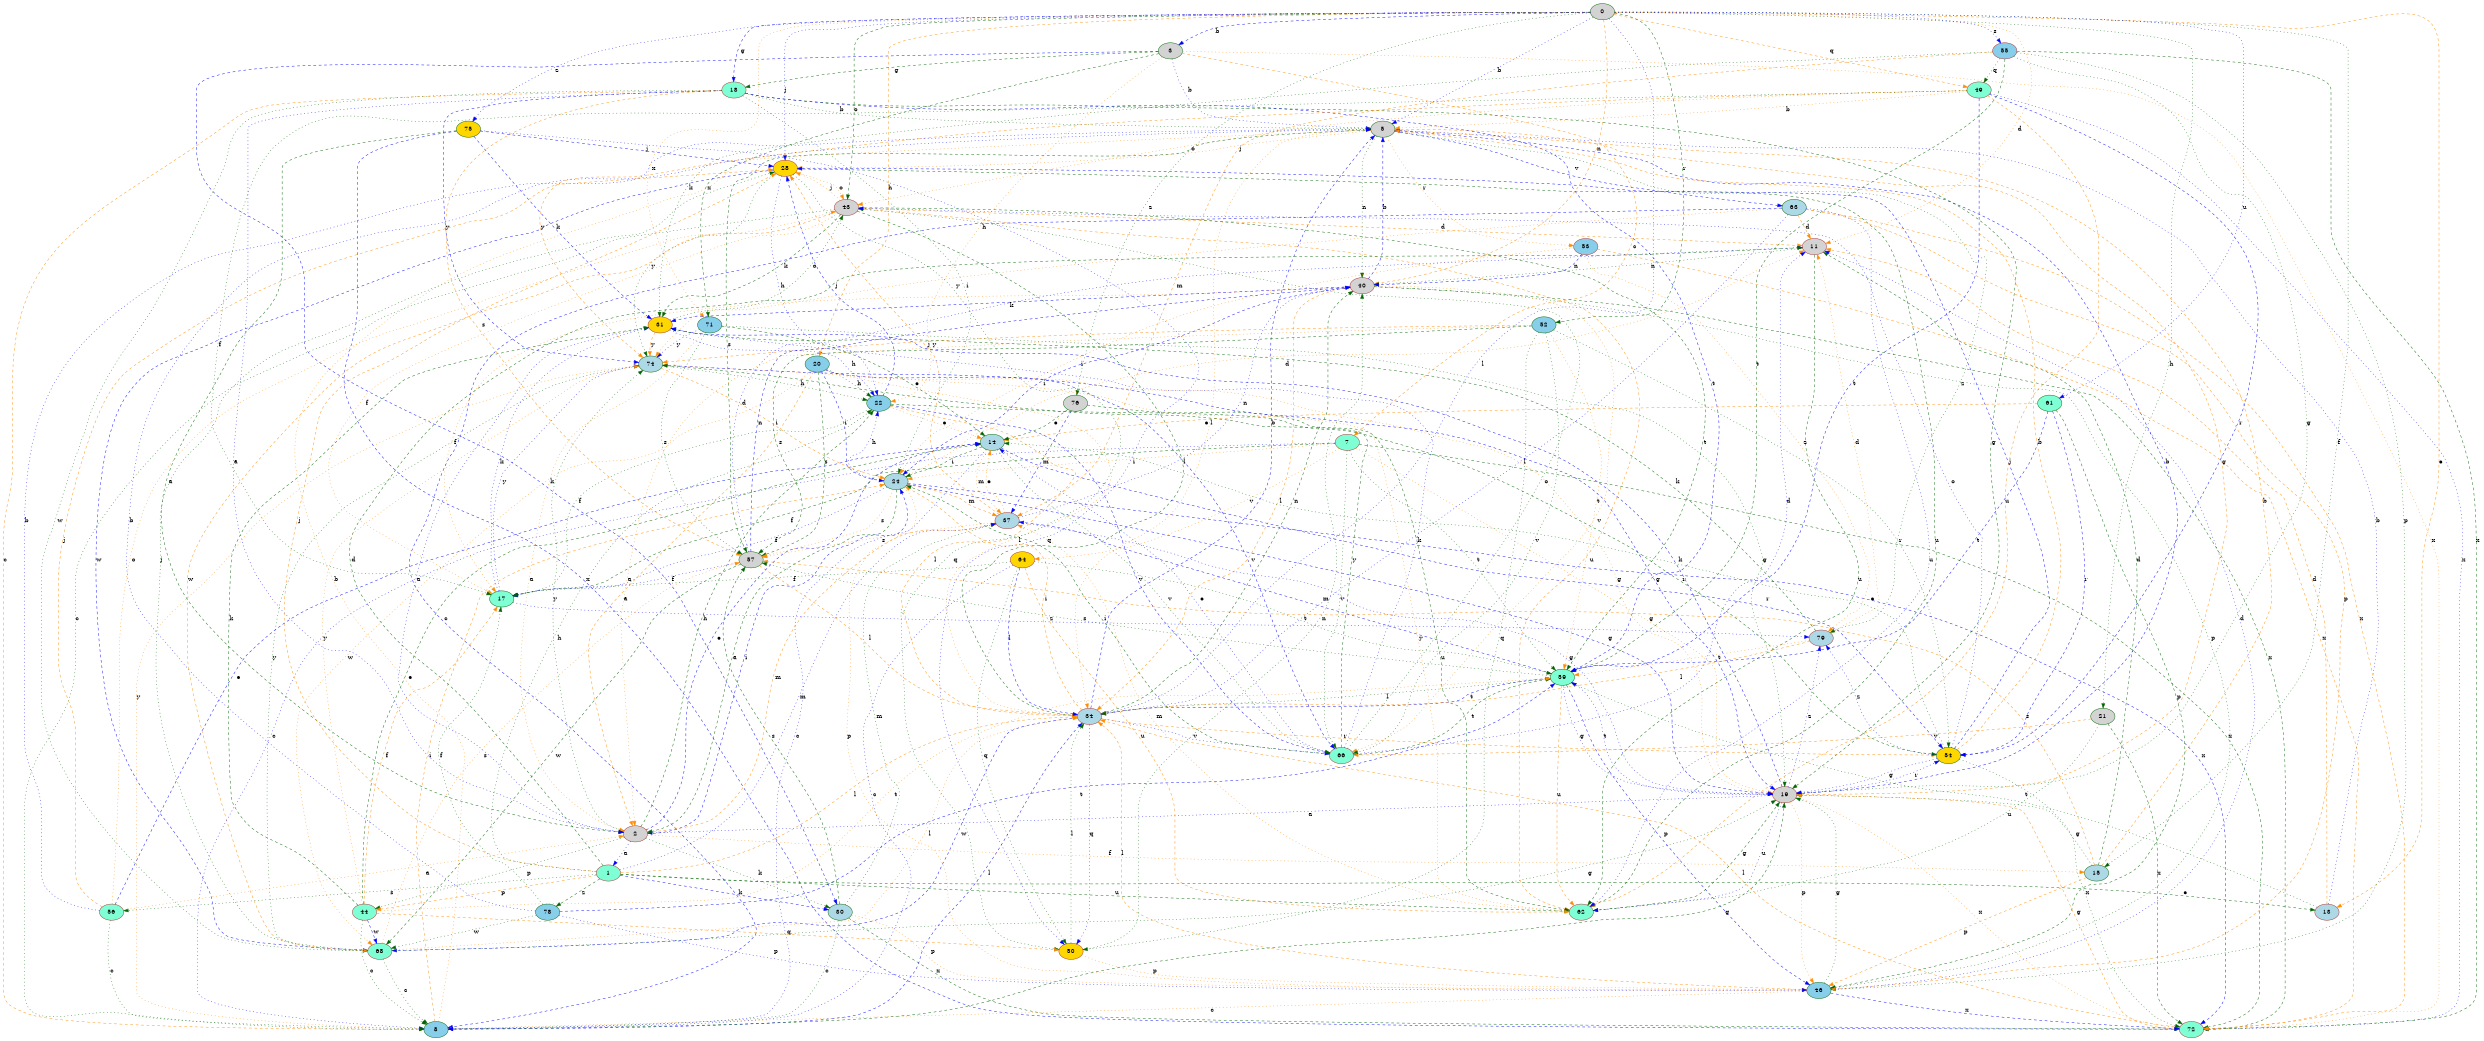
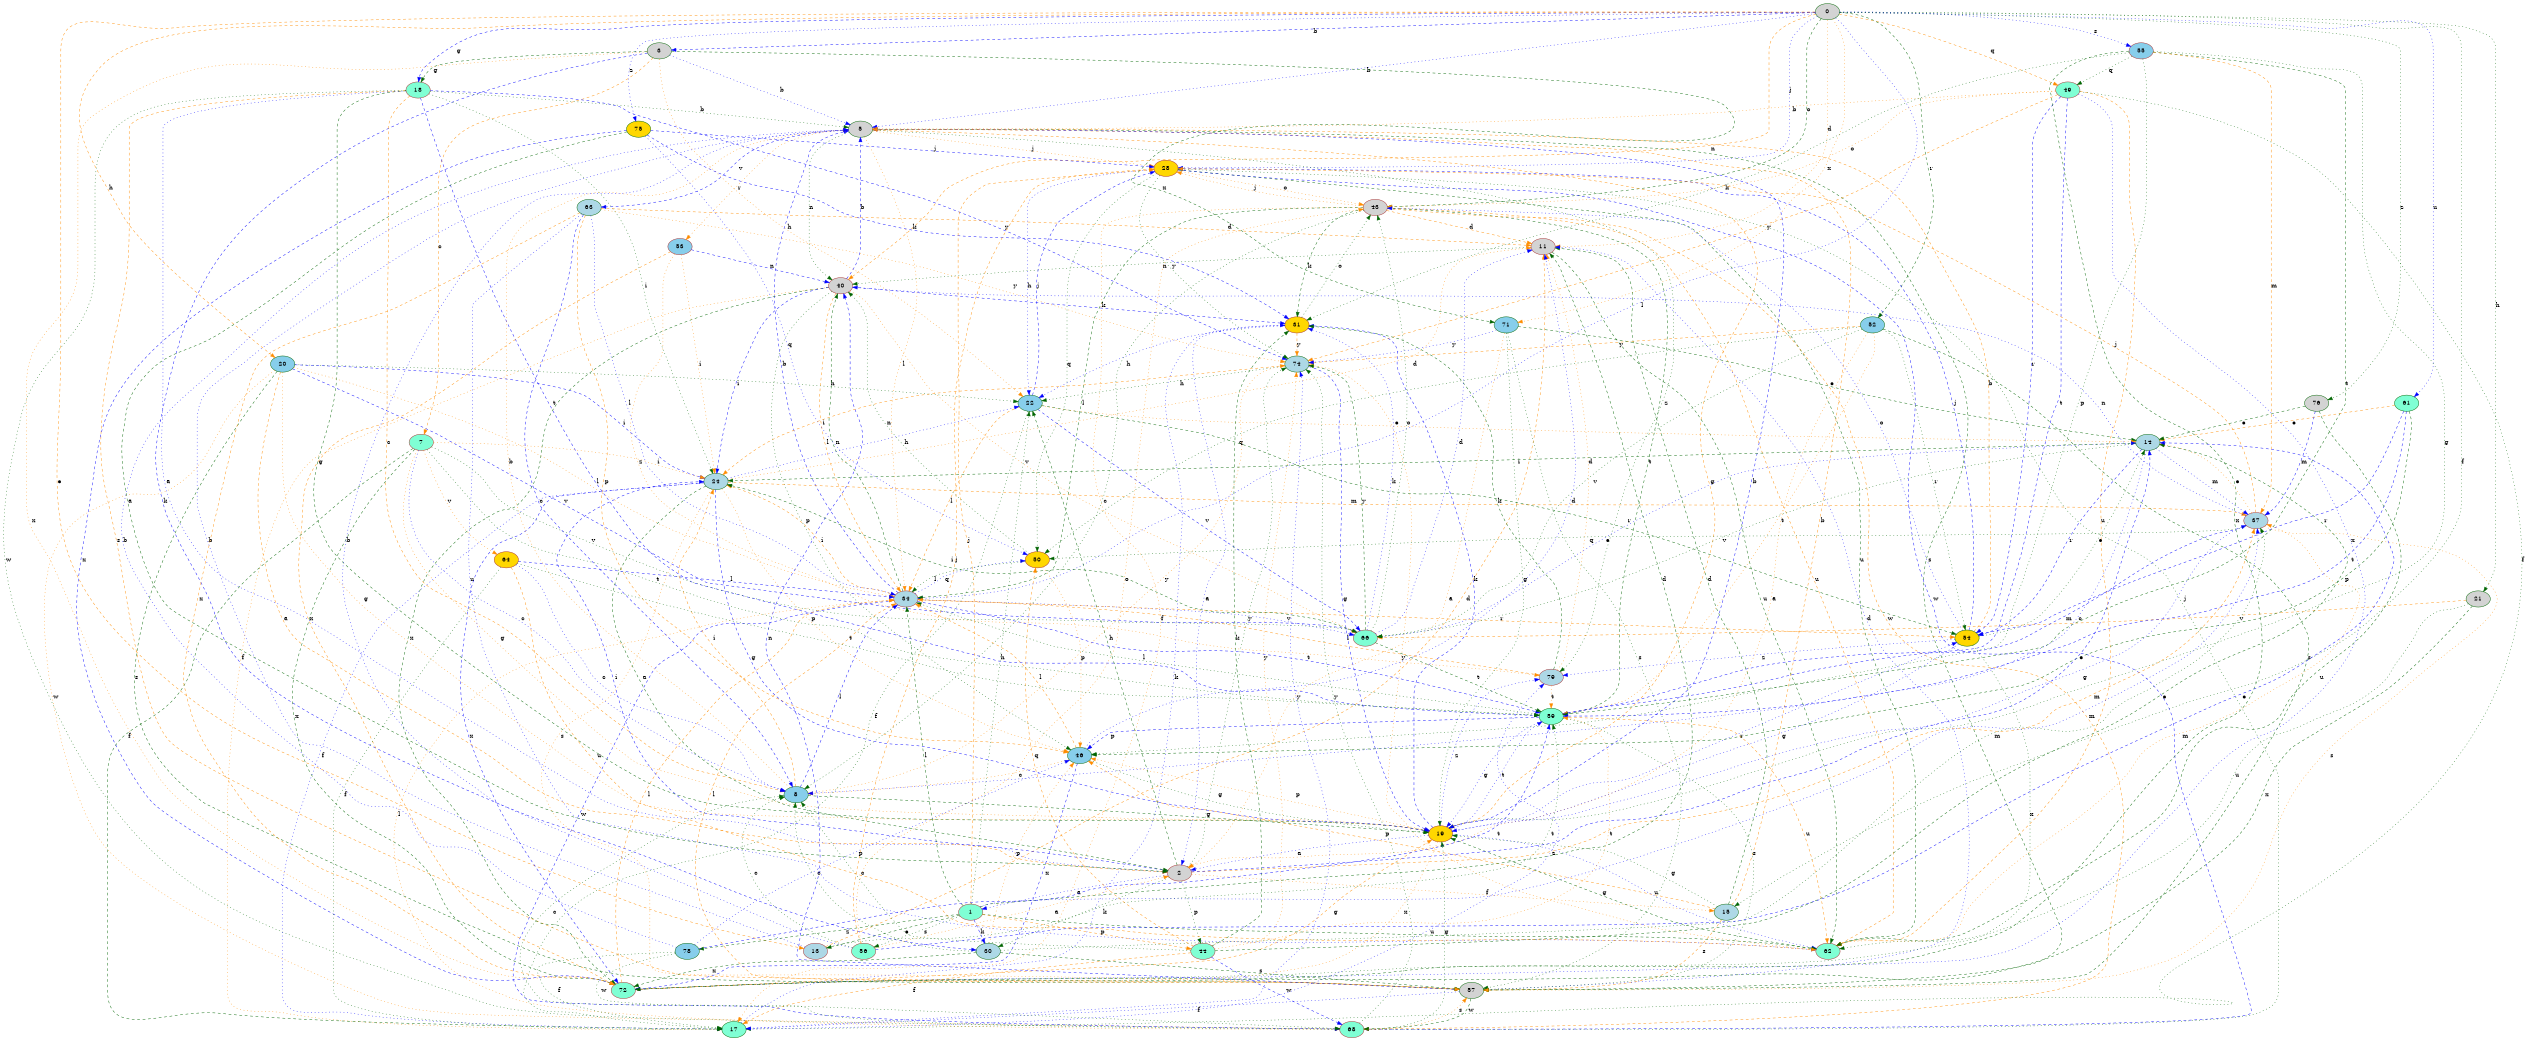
(977, 483) -> (2200, 480)
(983, 759) -> (1680, 536)
(846, 793) -> (924, 762)
(1785, 795) -> (1440, 834)
